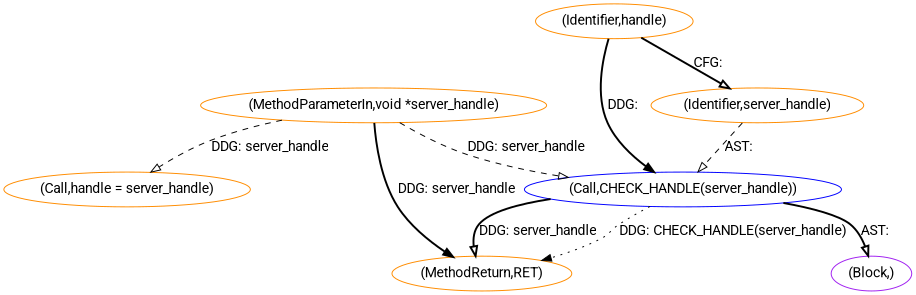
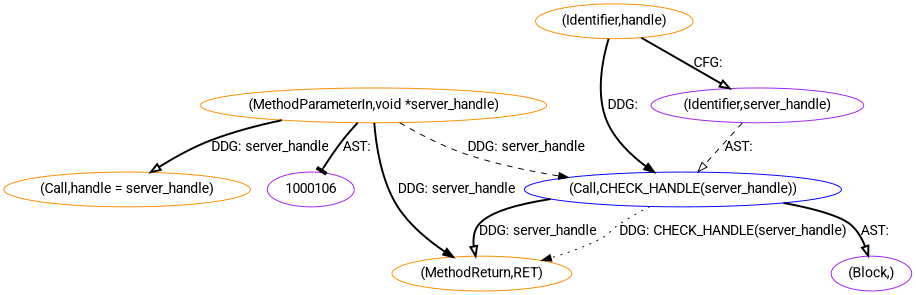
(757, 105) -> (757, 105)
(218, 138) -> (218, 138)
(476, 157) -> (476, 157)
none -> (311, 189)
